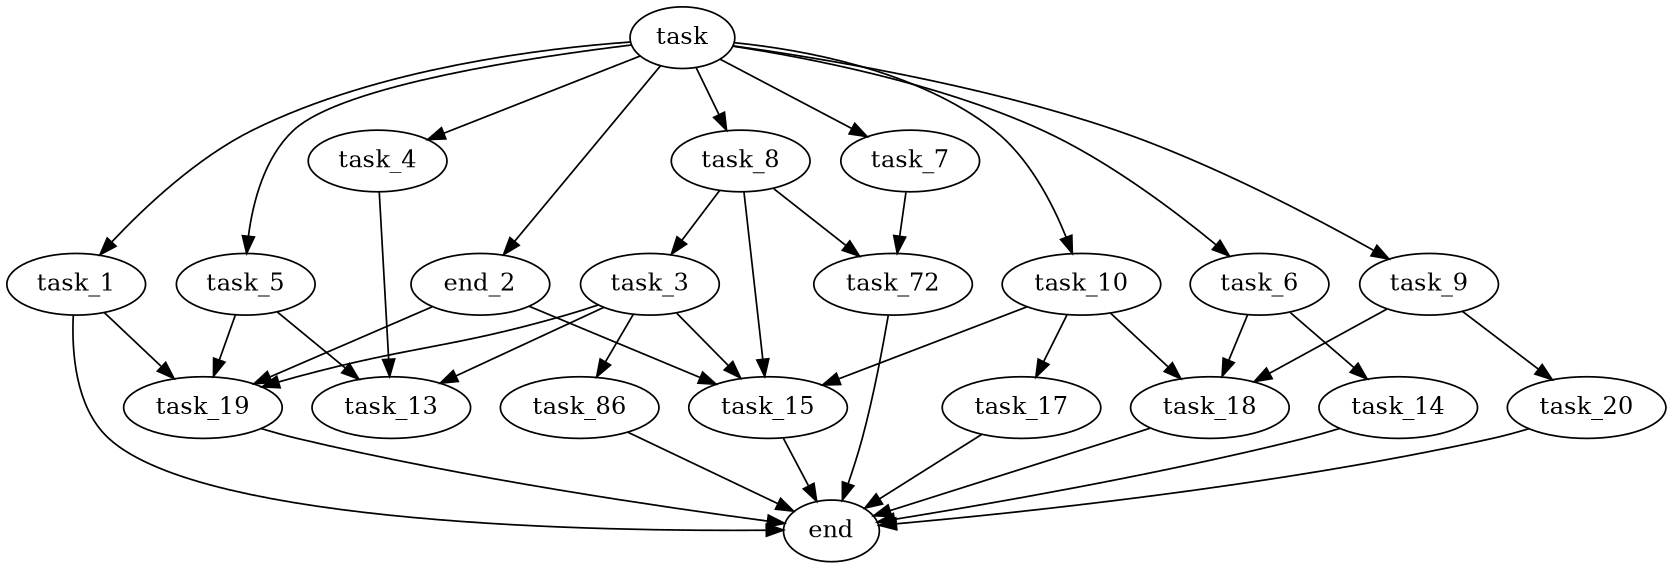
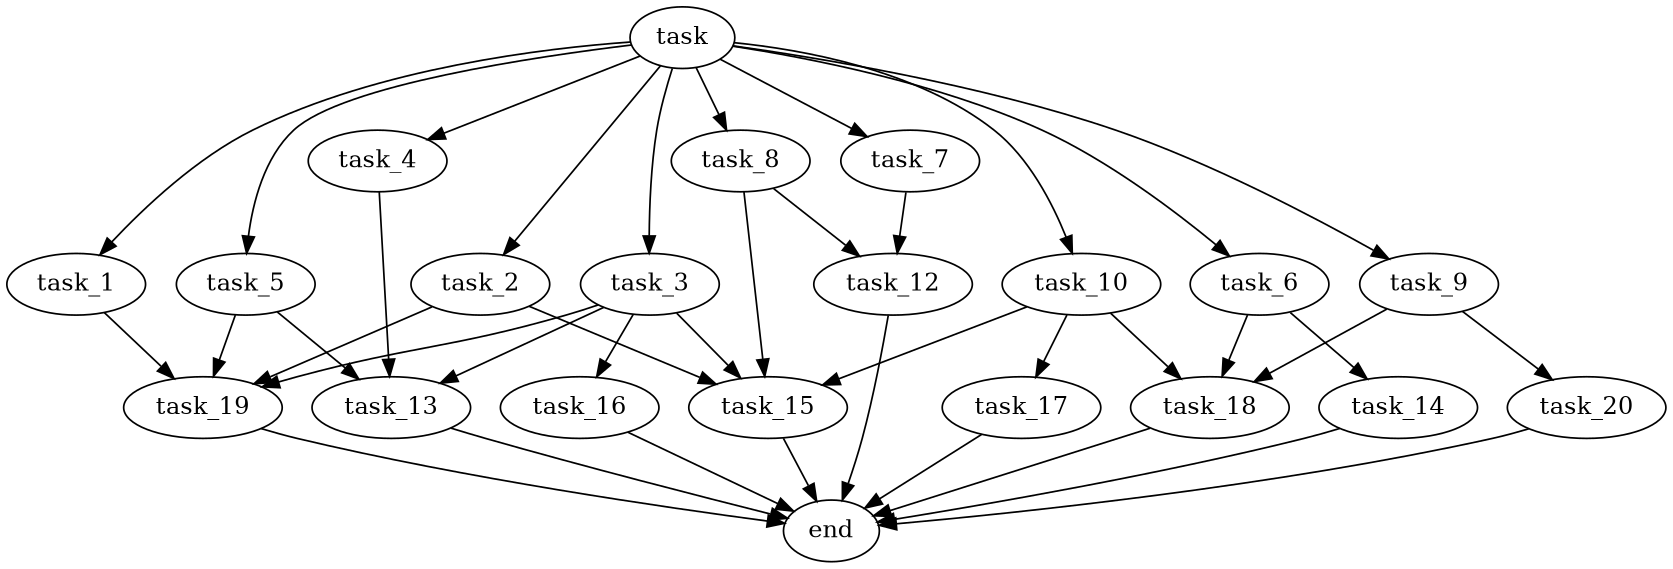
(701, 215) -> (654, 151)
(480, 284) -> (480, 284)
(893, 284) -> (893, 284)
(580, 408) -> (580, 408)
(365, 512) -> (610, 473)
